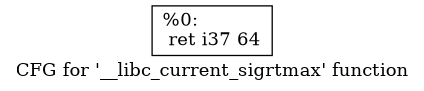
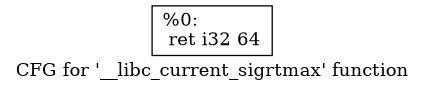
(212, 40) -> (212, 40)
